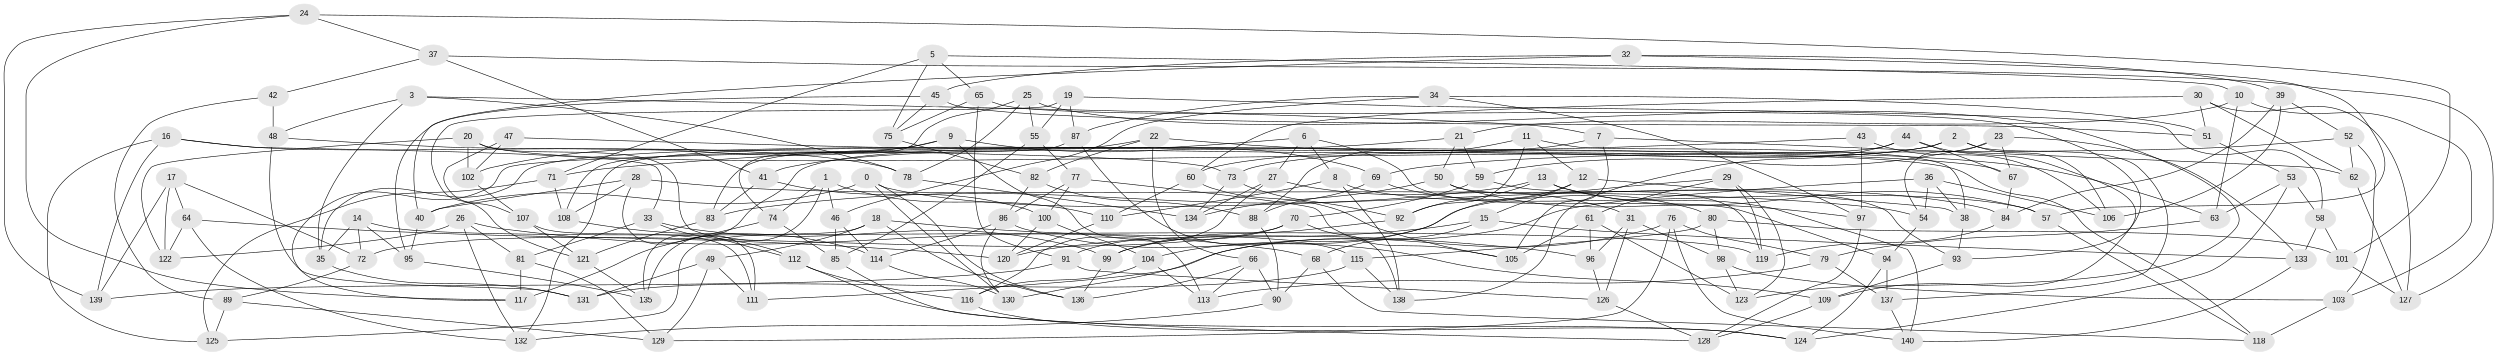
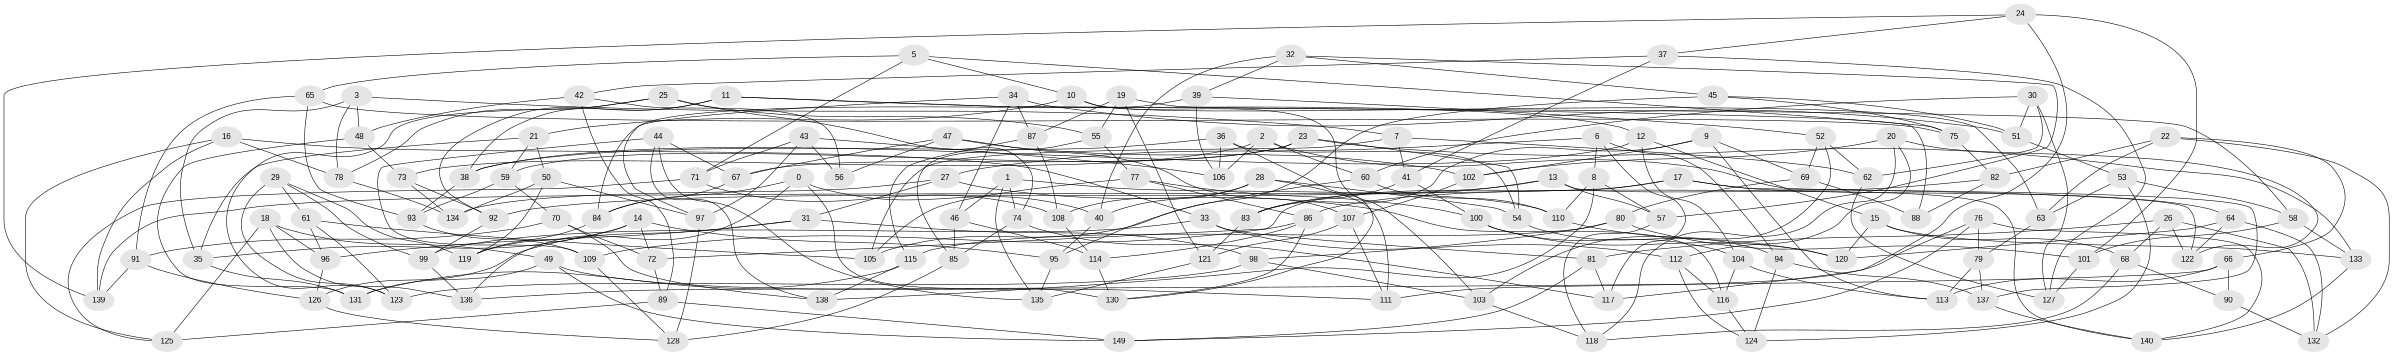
none -> (840, 178)
(1276, 257) -> none
(658, 341) -> (1119, 341)
